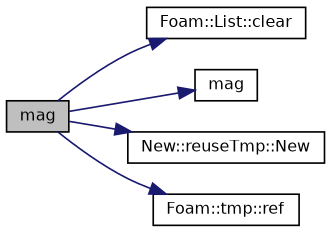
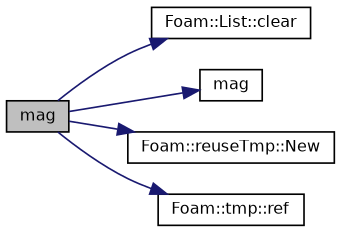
(226, 148) -> (231, 148)
